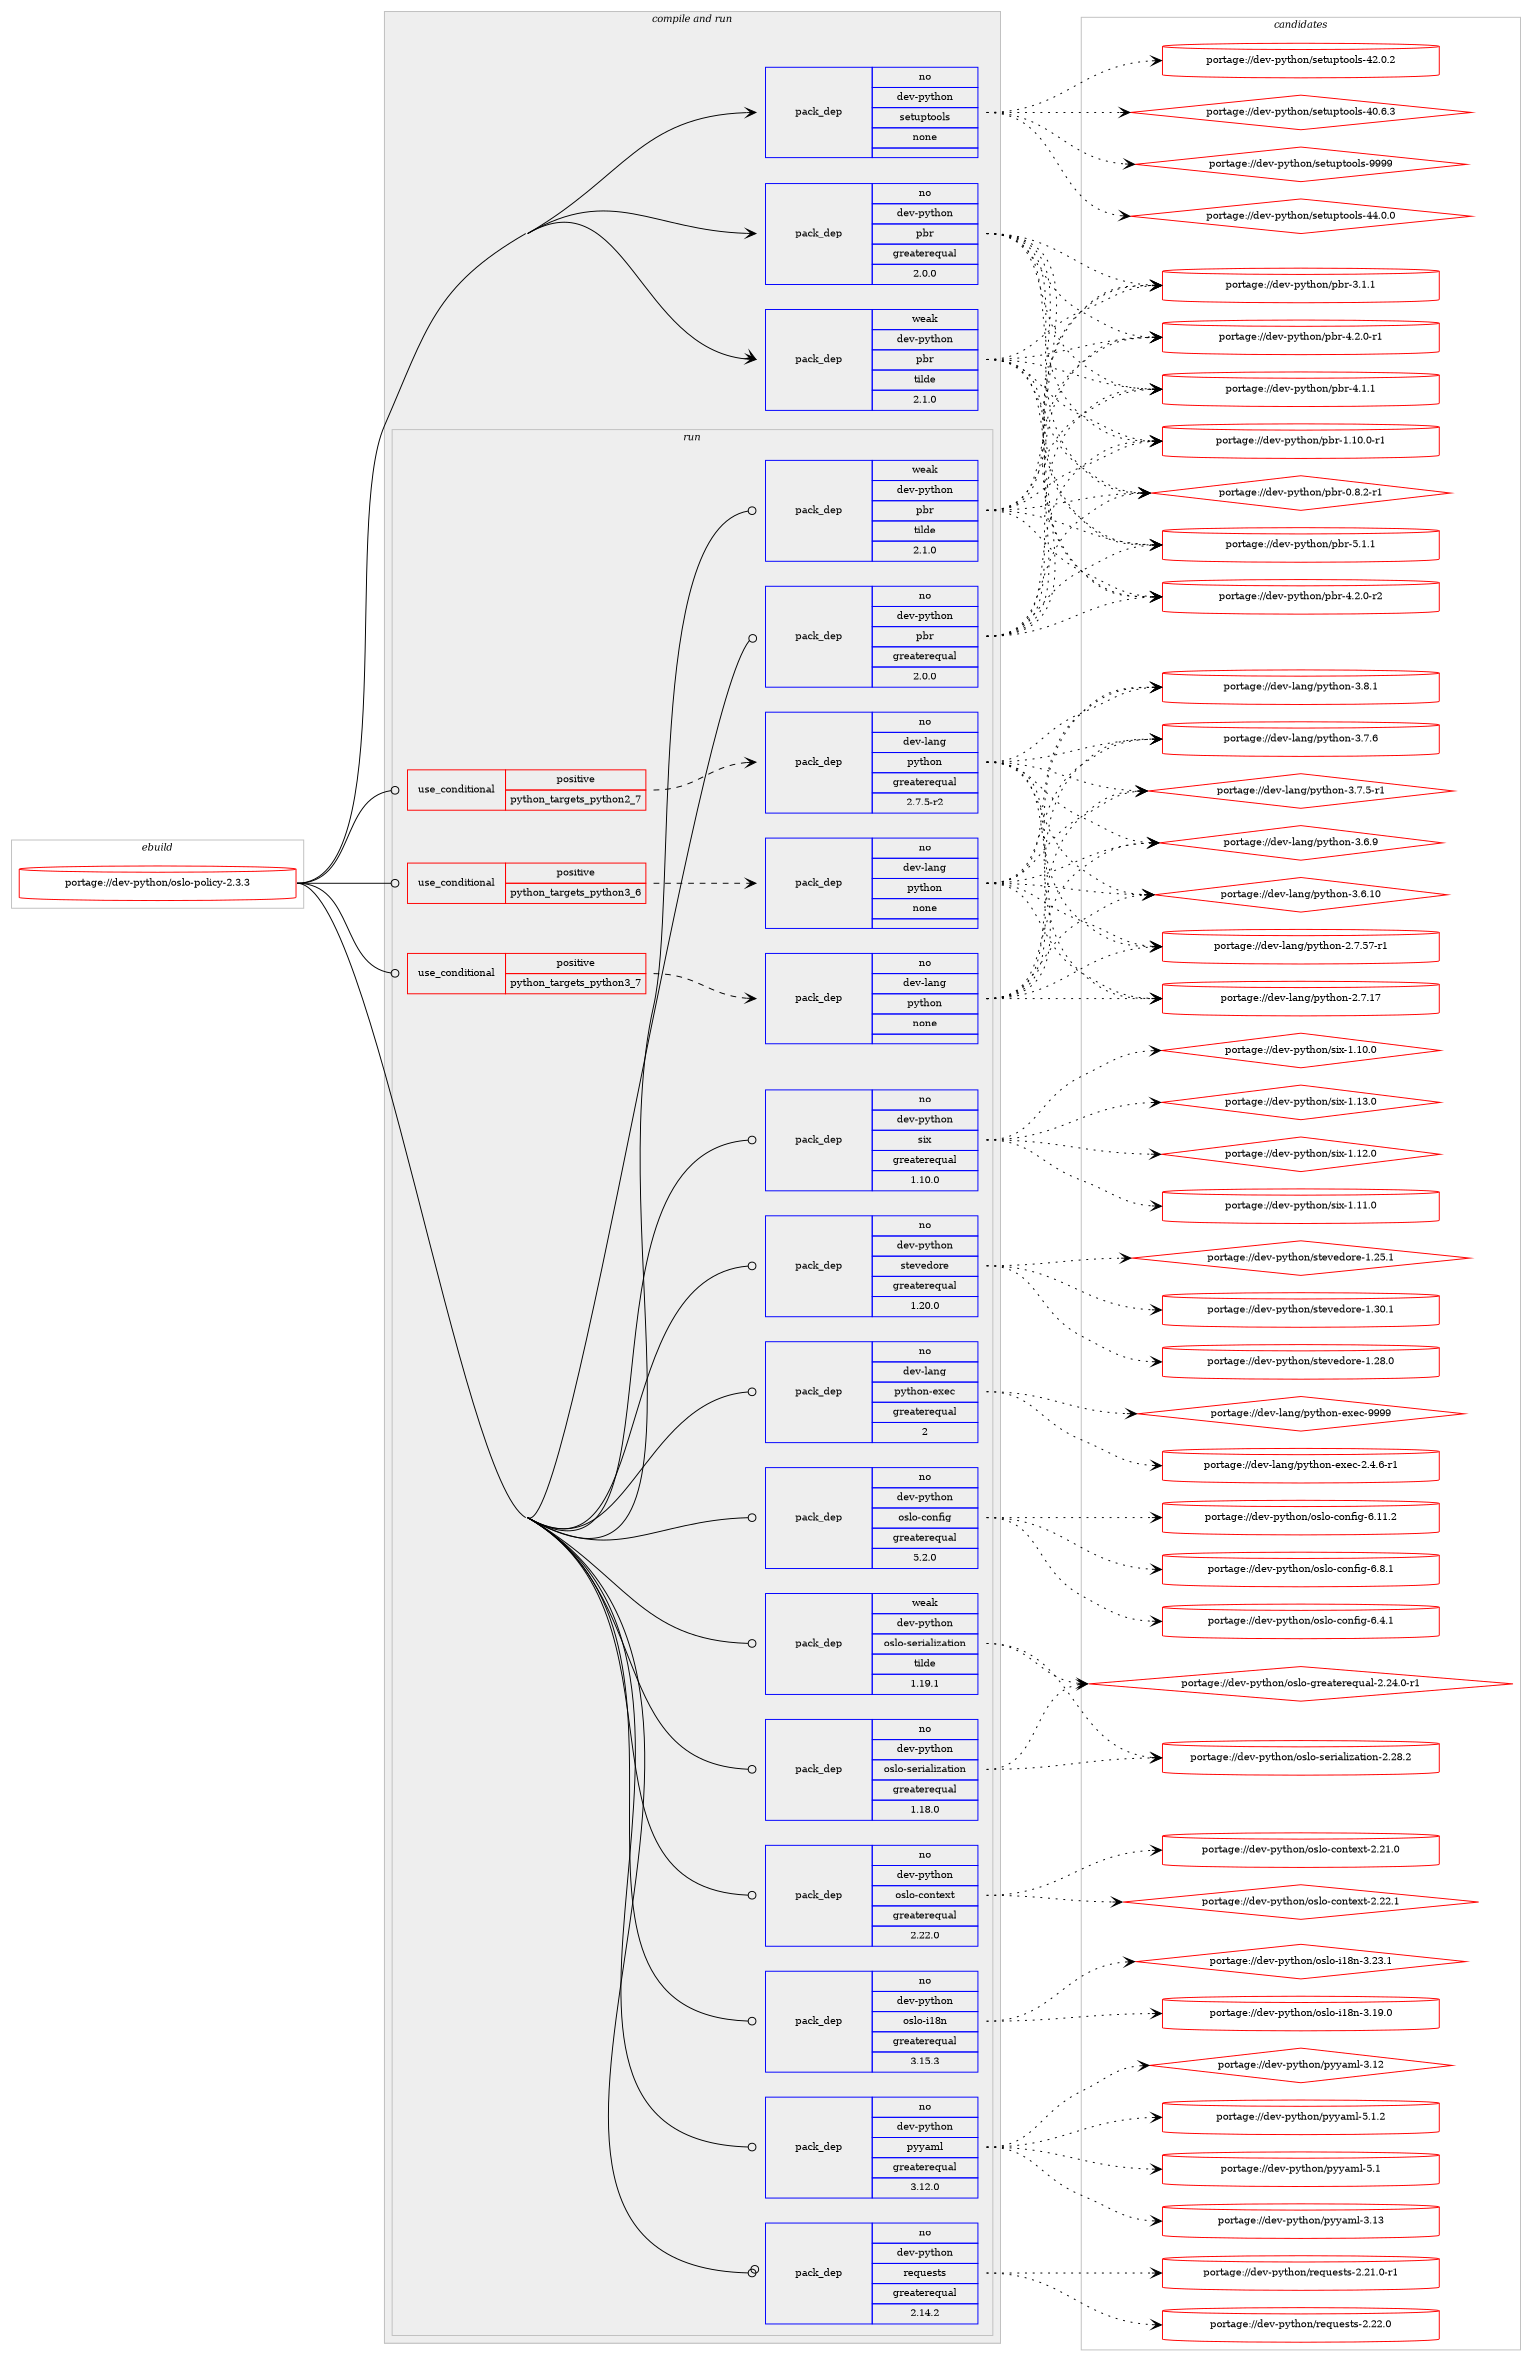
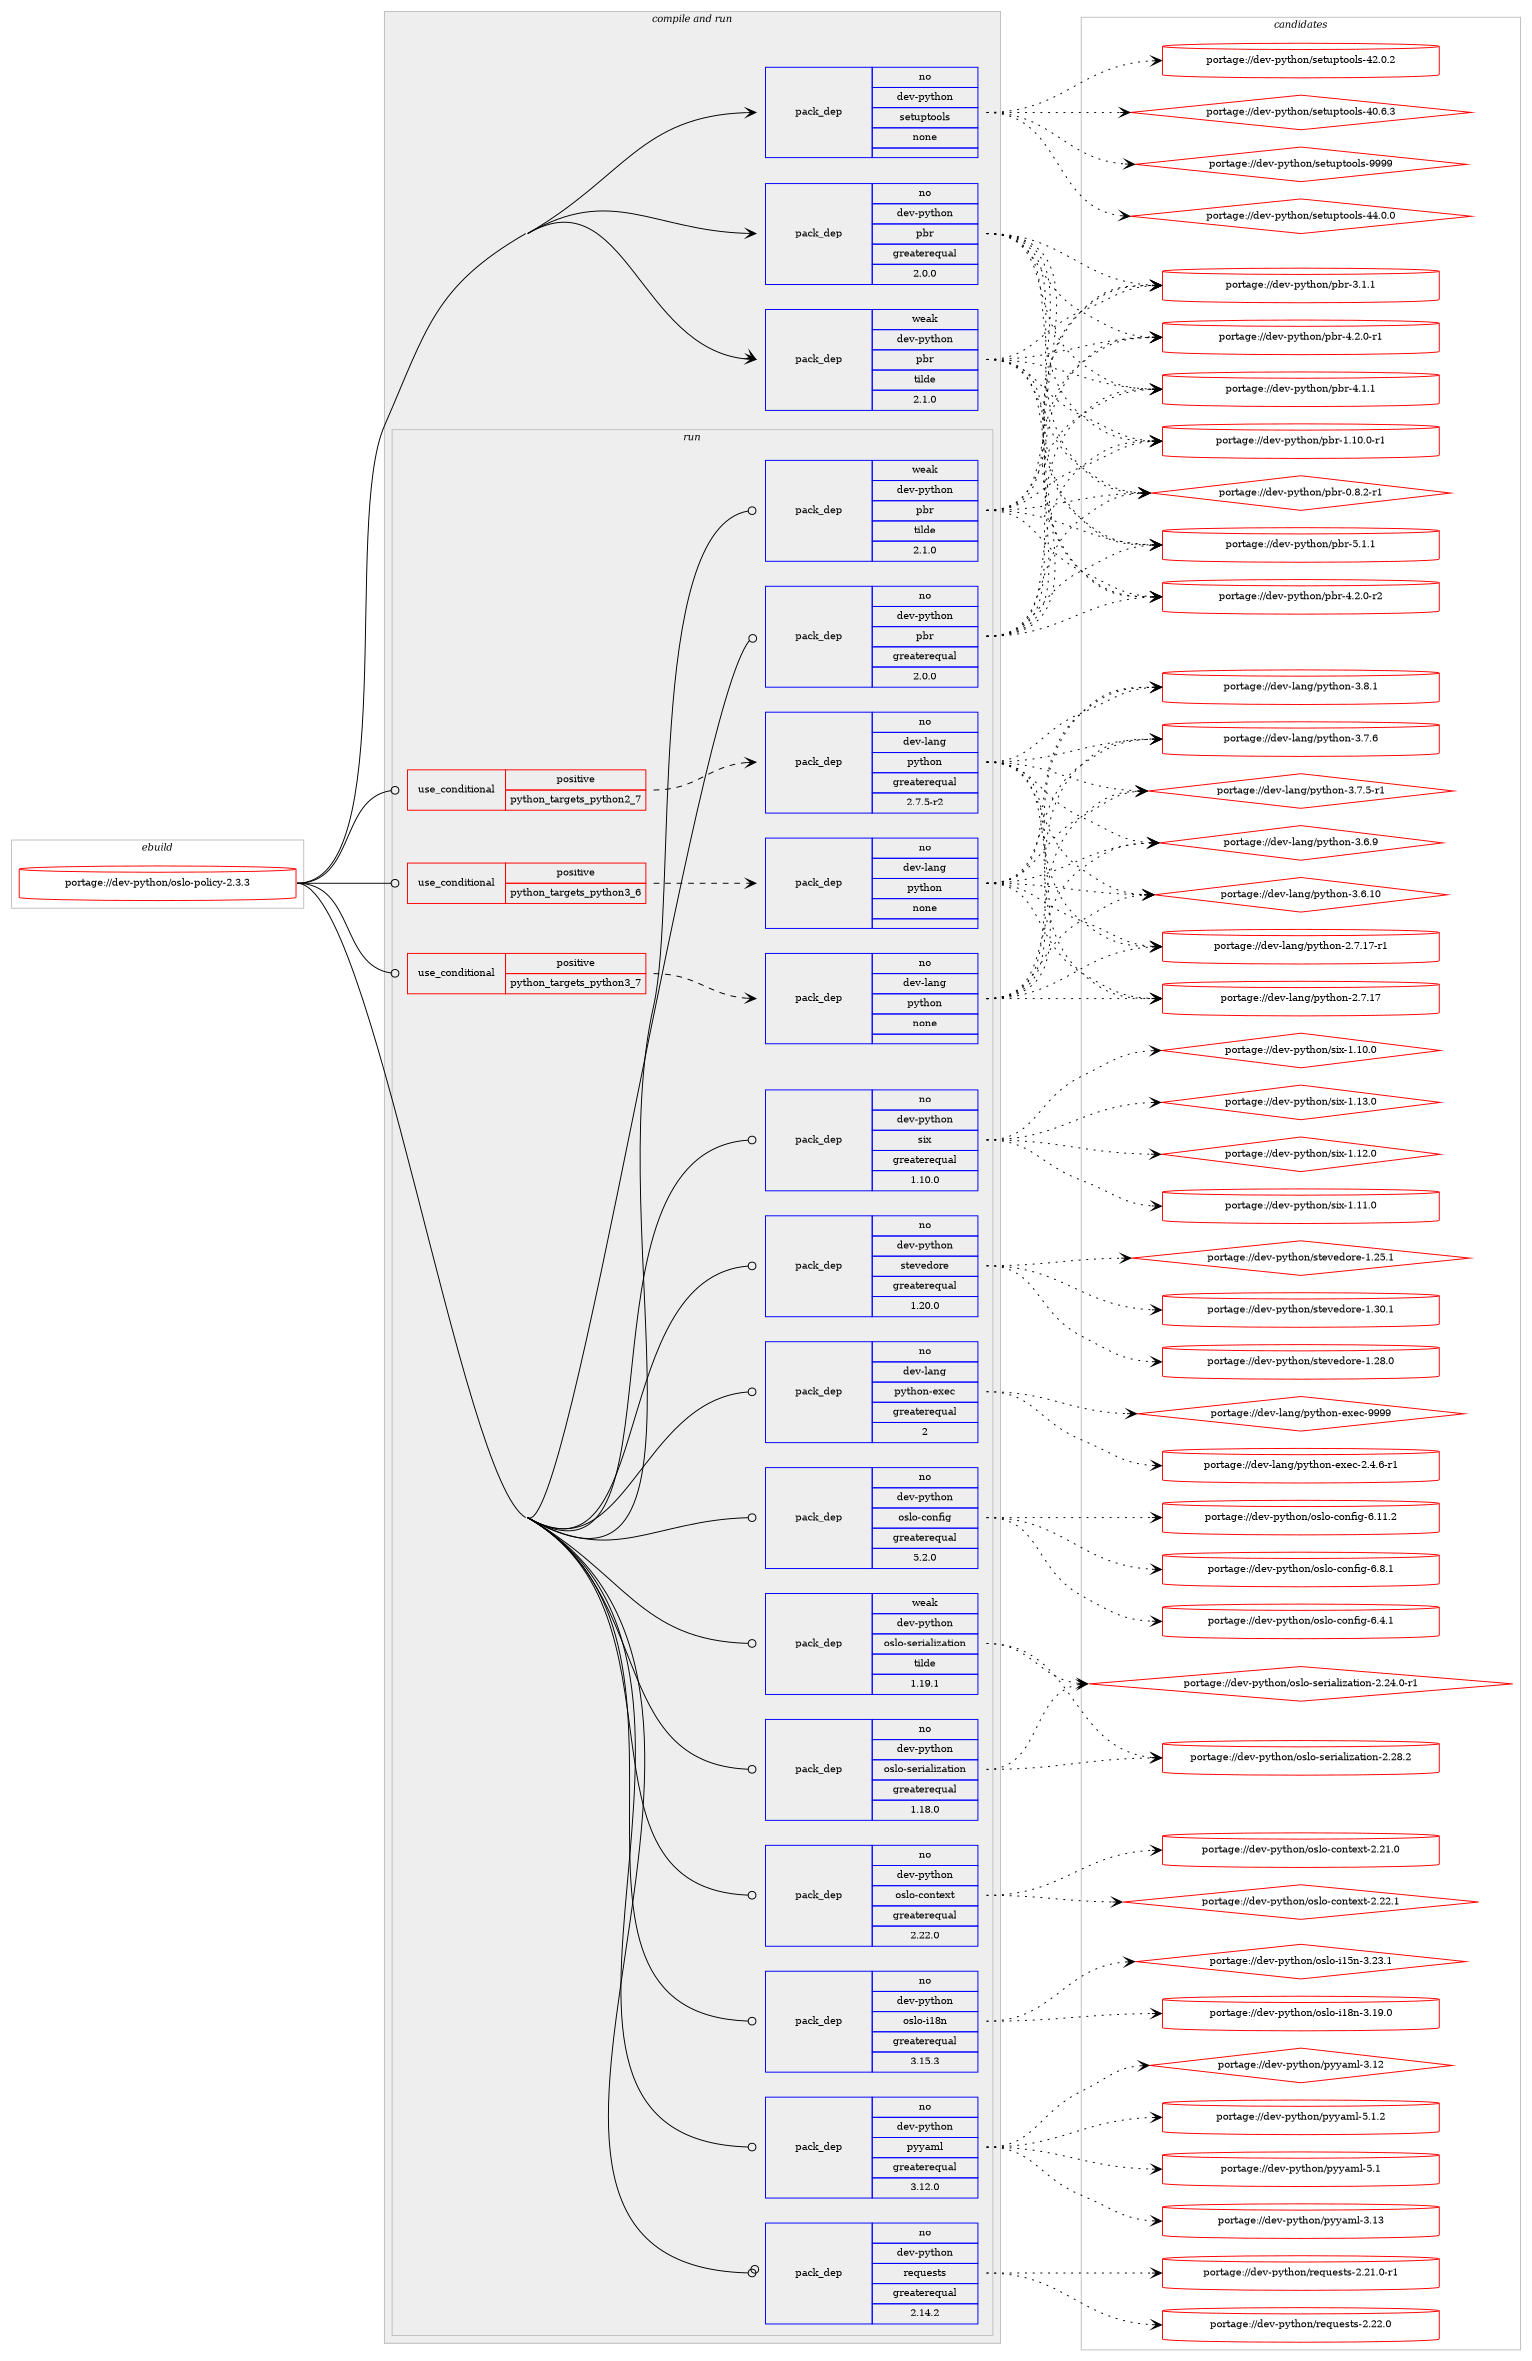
(1301, 947) -> (1301, 947)
(1301, 1684) -> (1301, 1684)
(1301, 1962) -> (1301, 1962)
